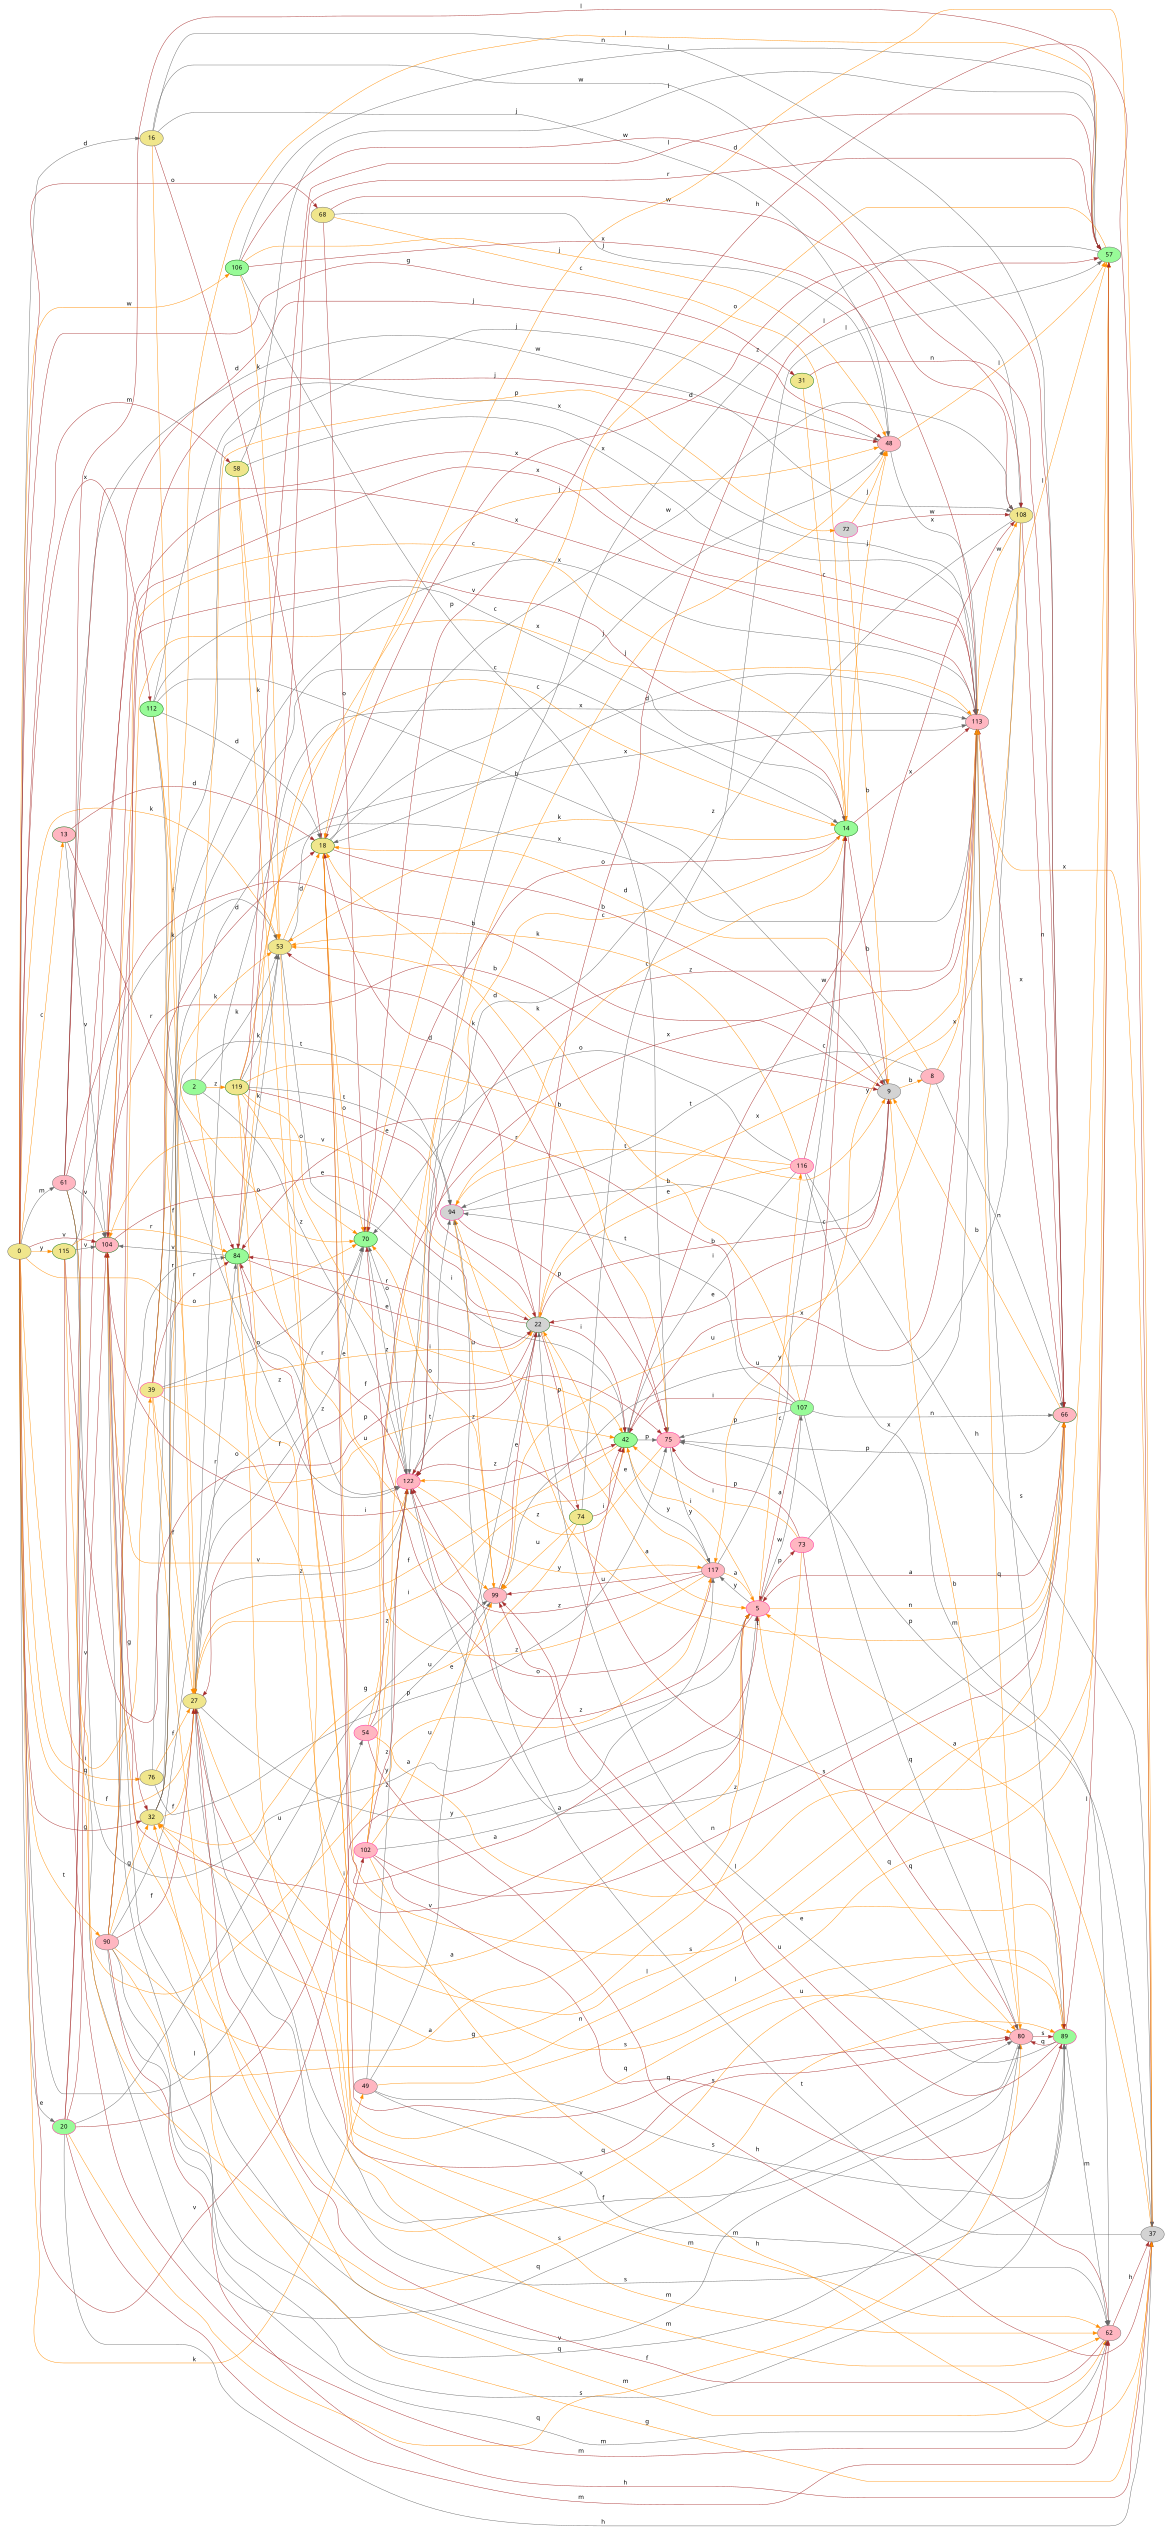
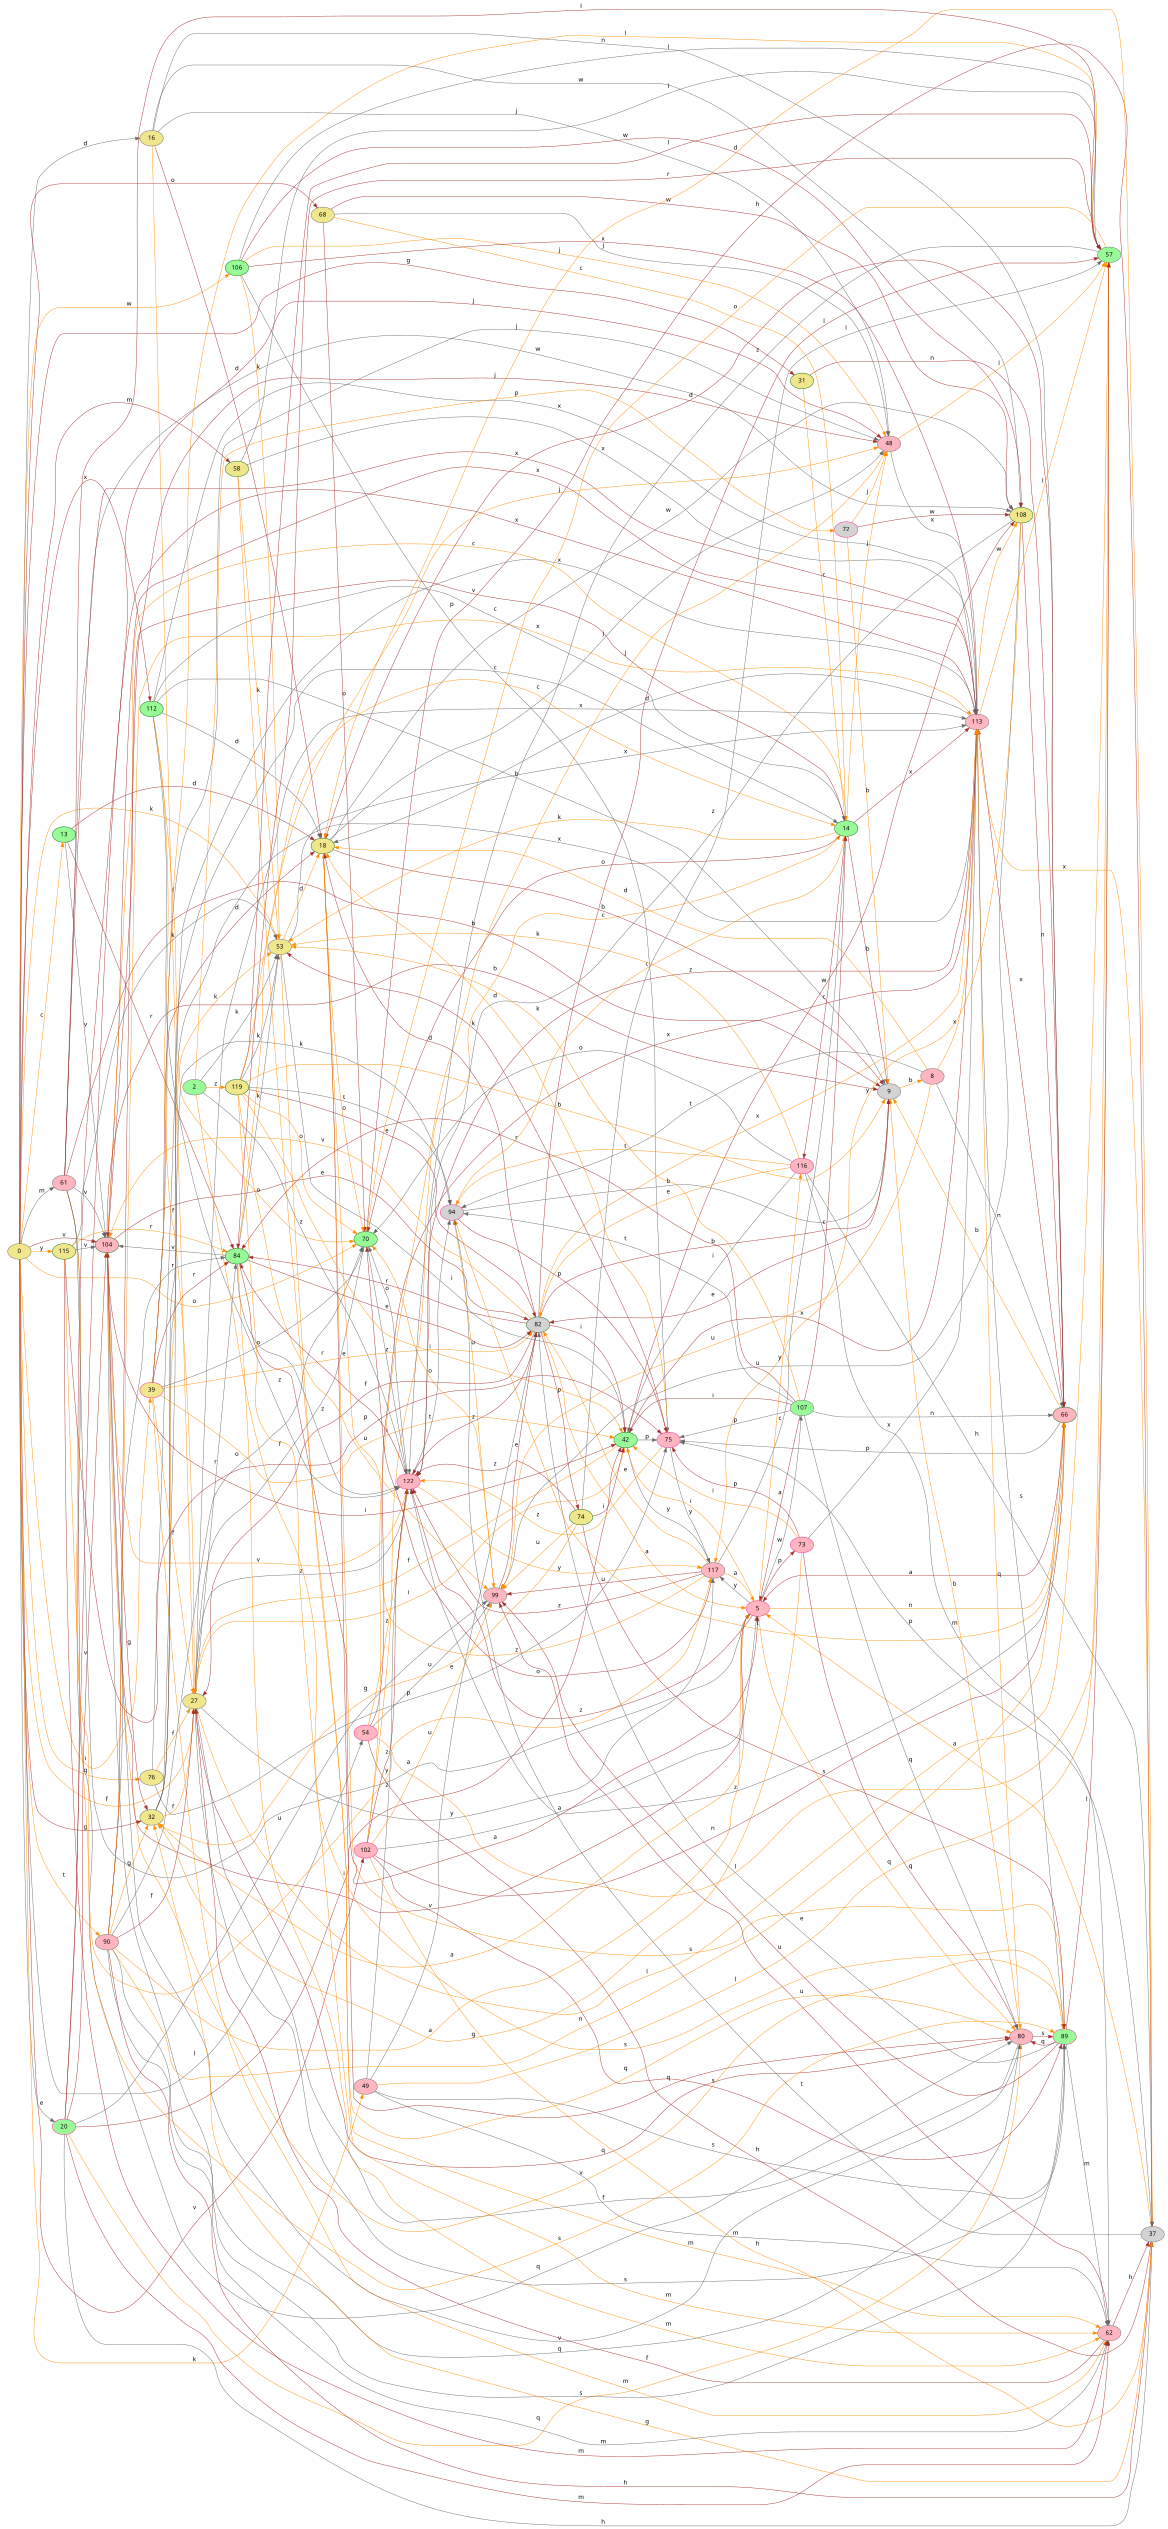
(1021, 515) -> (1021, 515)
(64, 835) -> (64, 835)
(828, 1040) -> (827, 996)
(301, 1044) -> (301, 1044)
(538, 1325) -> (538, 1325)
